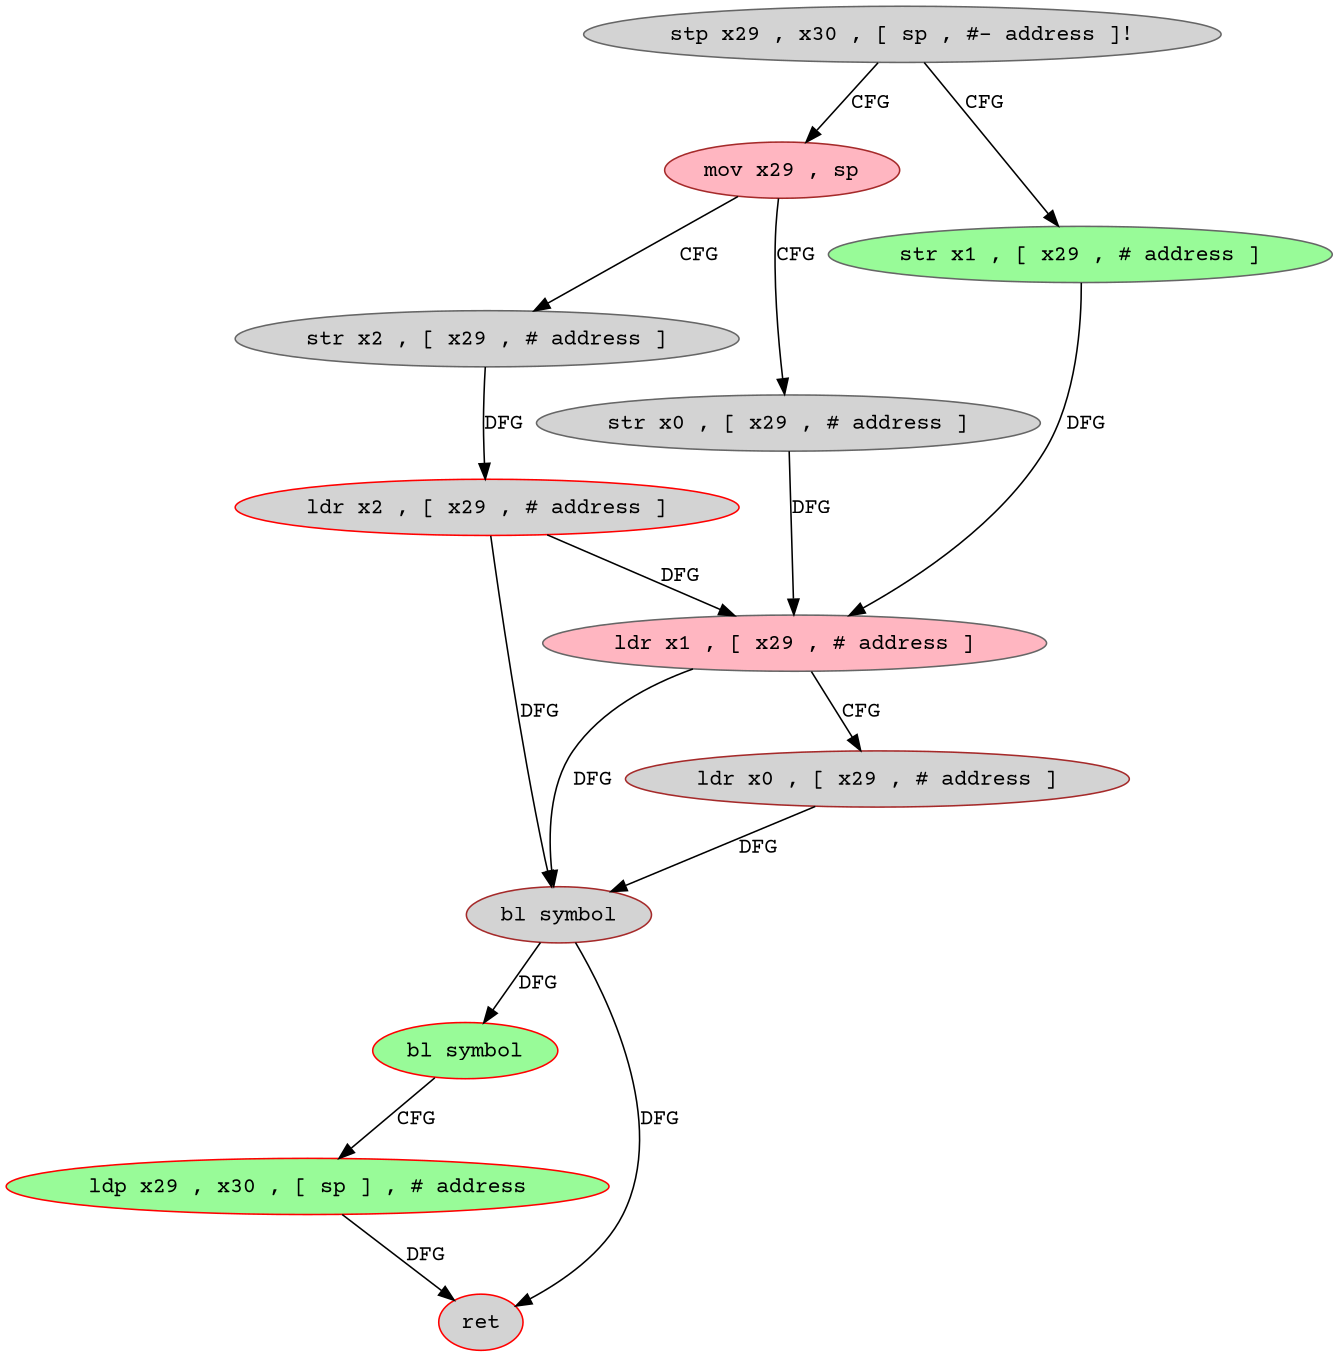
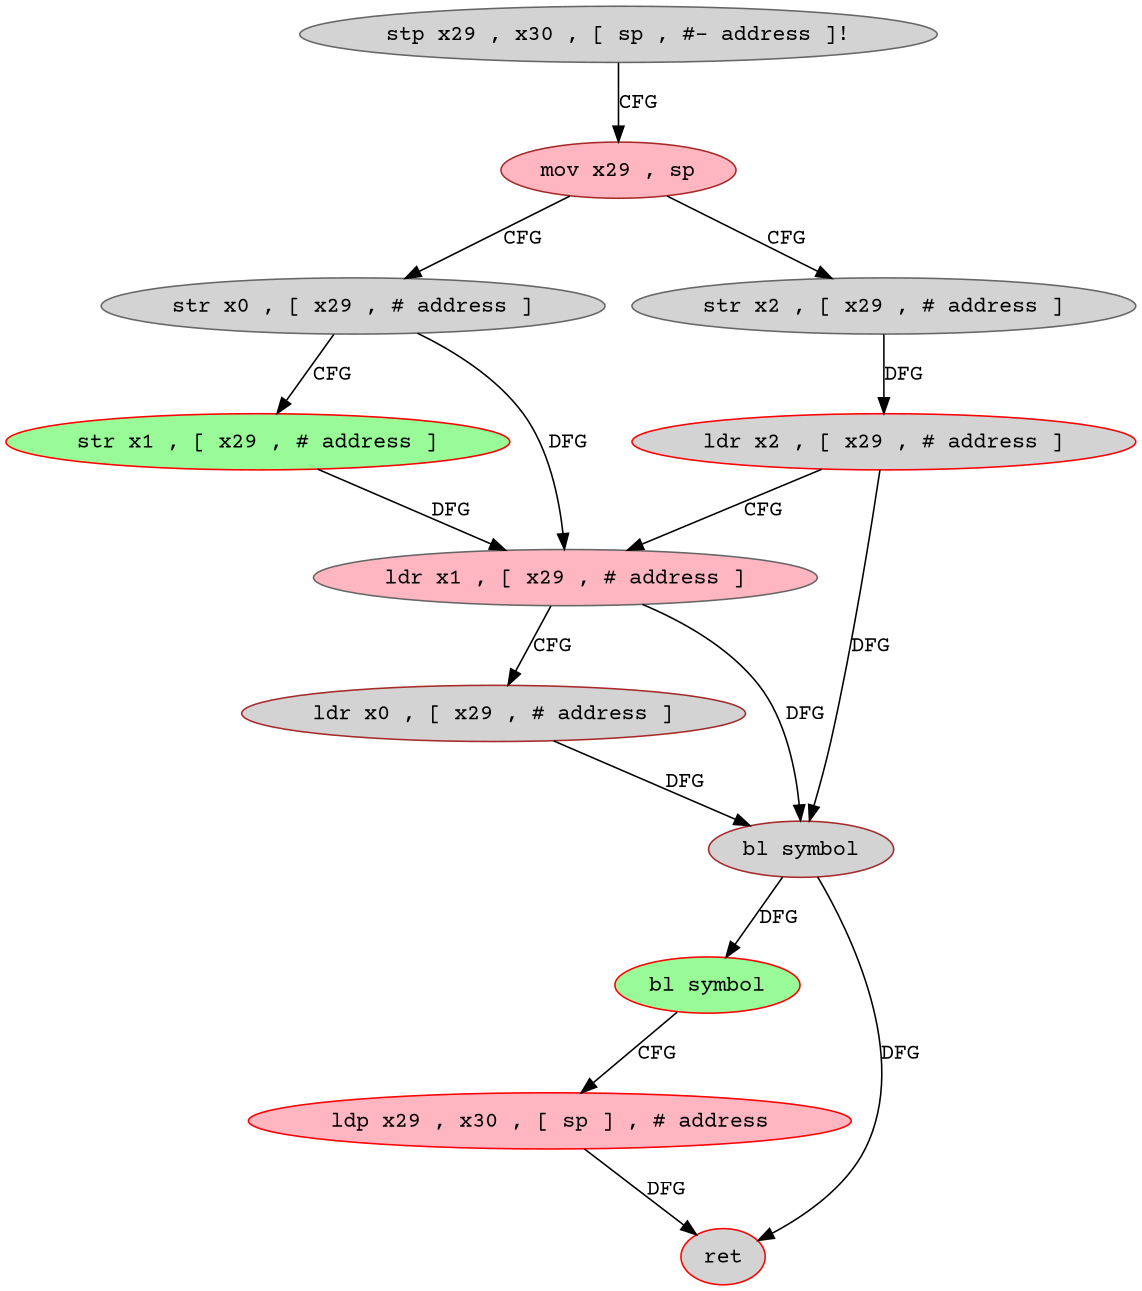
(986, 138) -> (310, 367)
(1080, 254) -> (258, 442)
(680, 575) -> (763, 510)
(308, 1186) -> (550, 1121)
